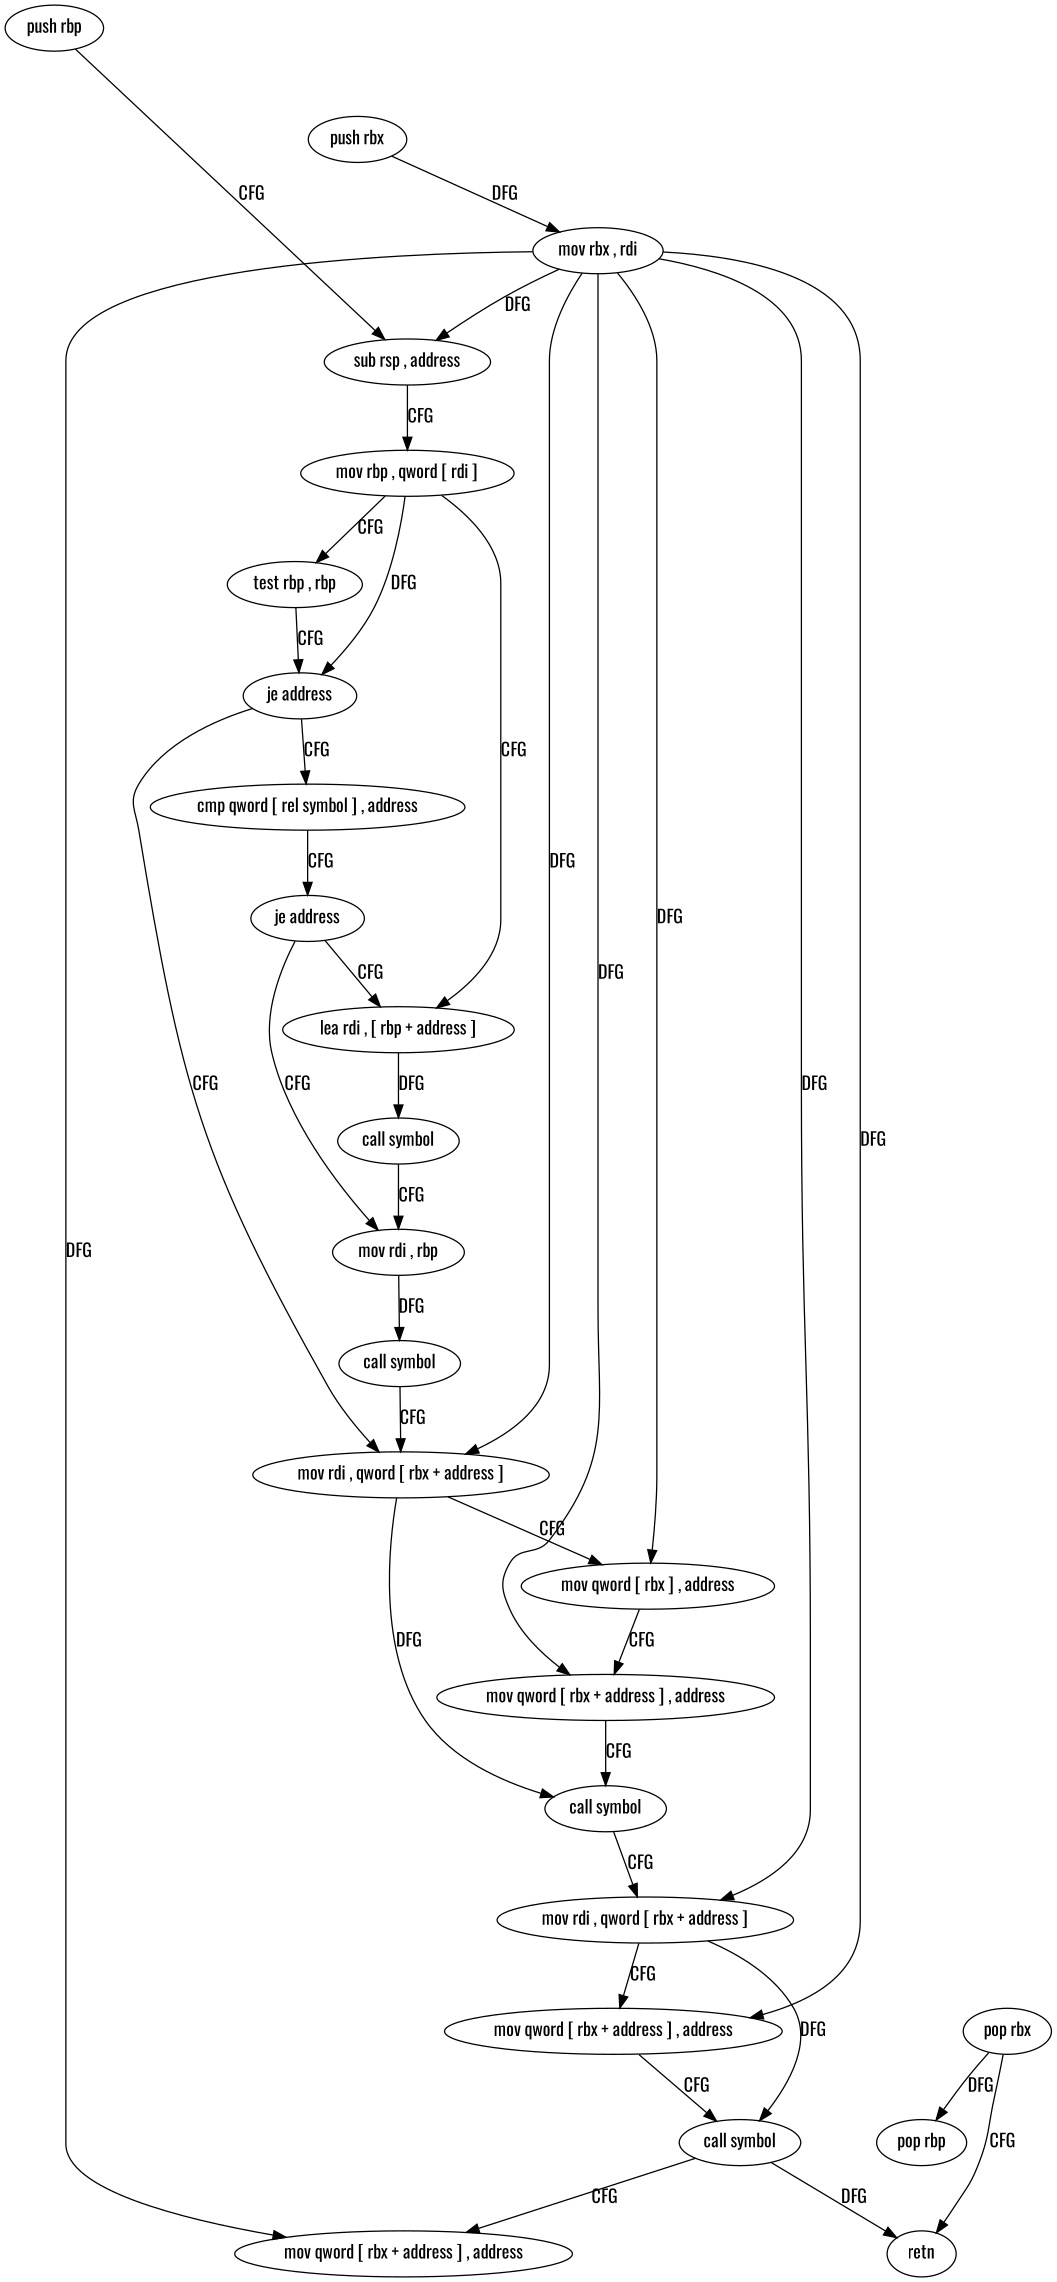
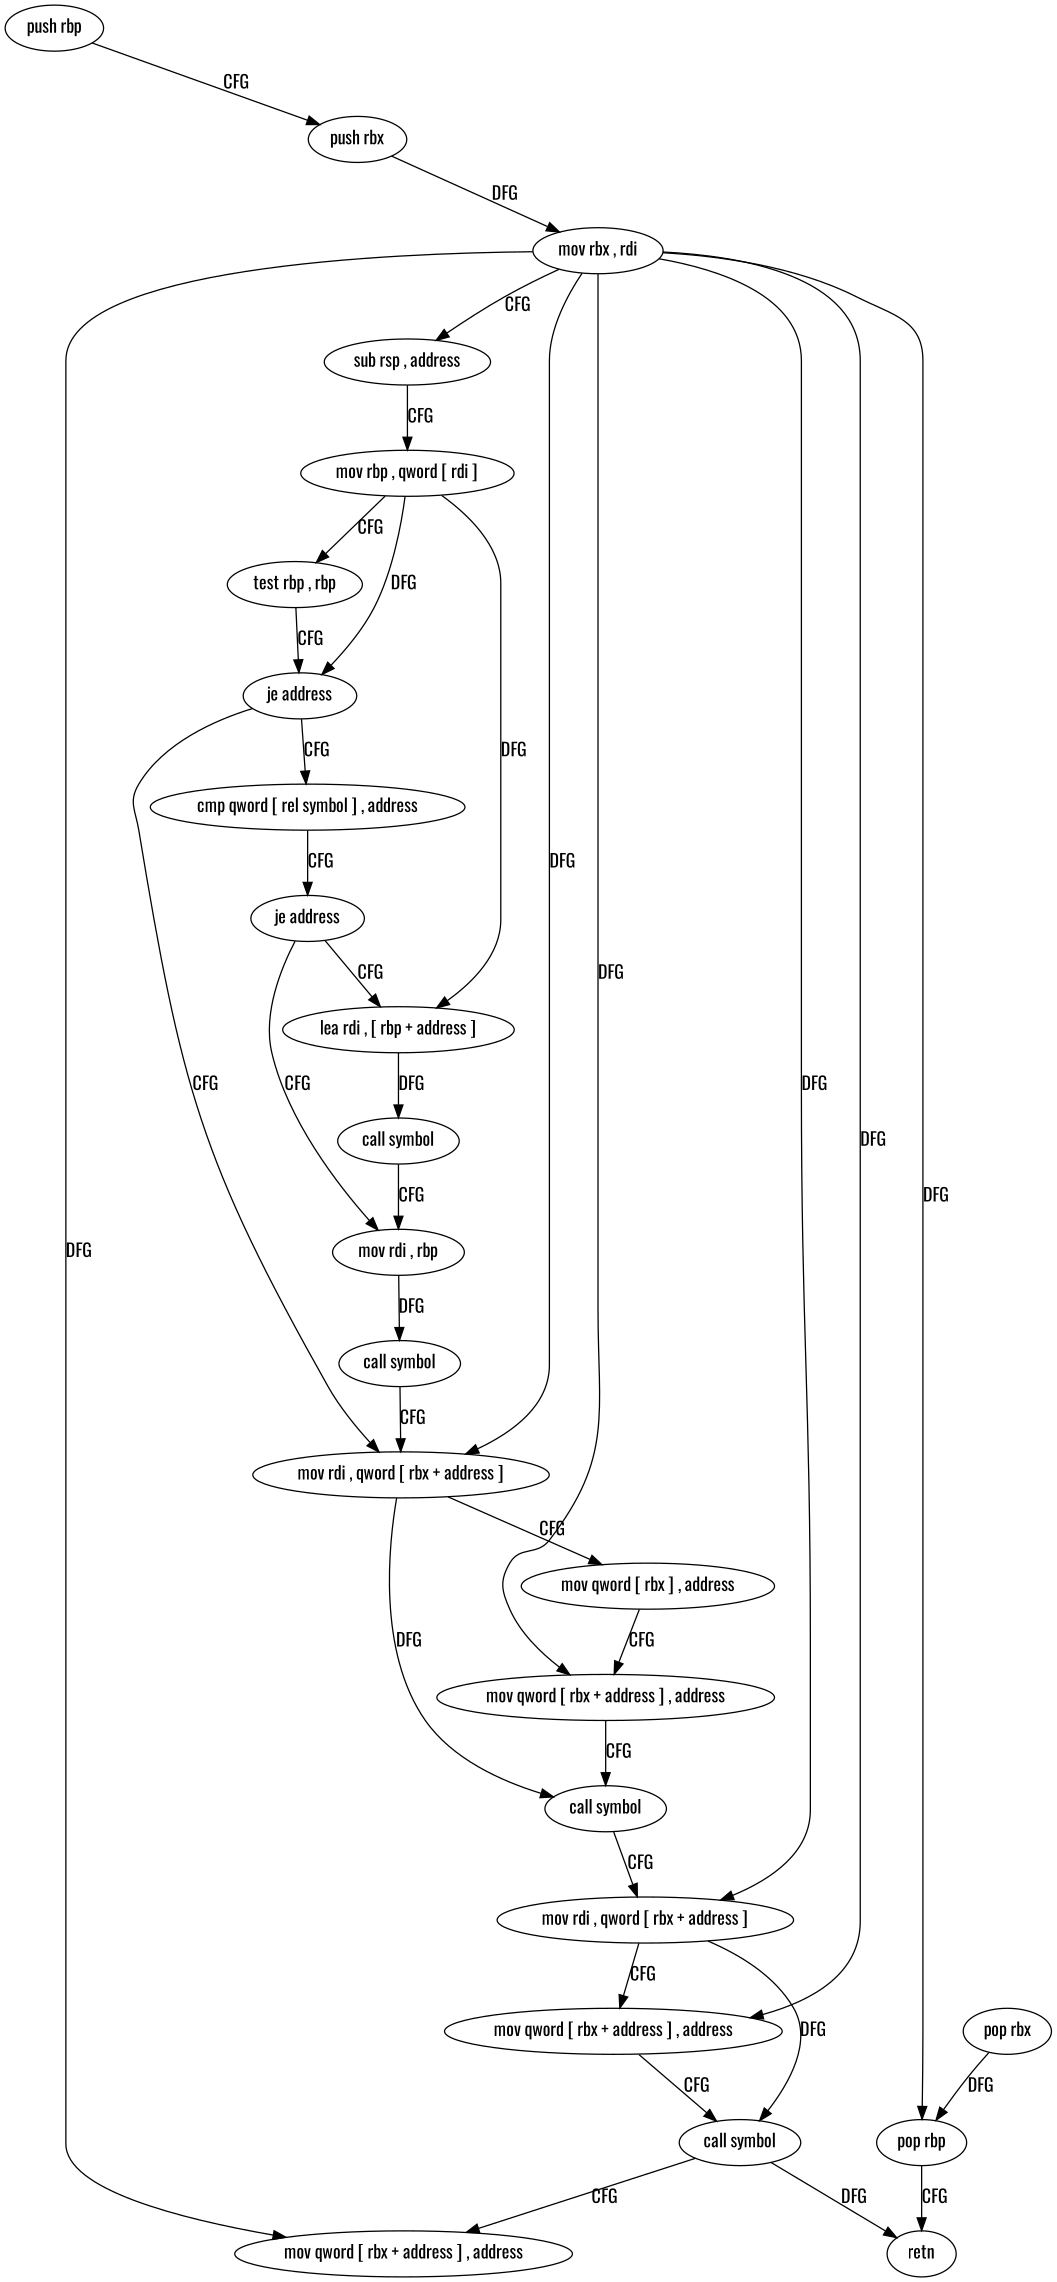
(225, 190) -> (200, 82)
(518, 306) -> (518, 306)
(514, 752) -> (514, 752)
(657, 906) -> (923, 1084)
(986, 2143) -> (922, 2192)
